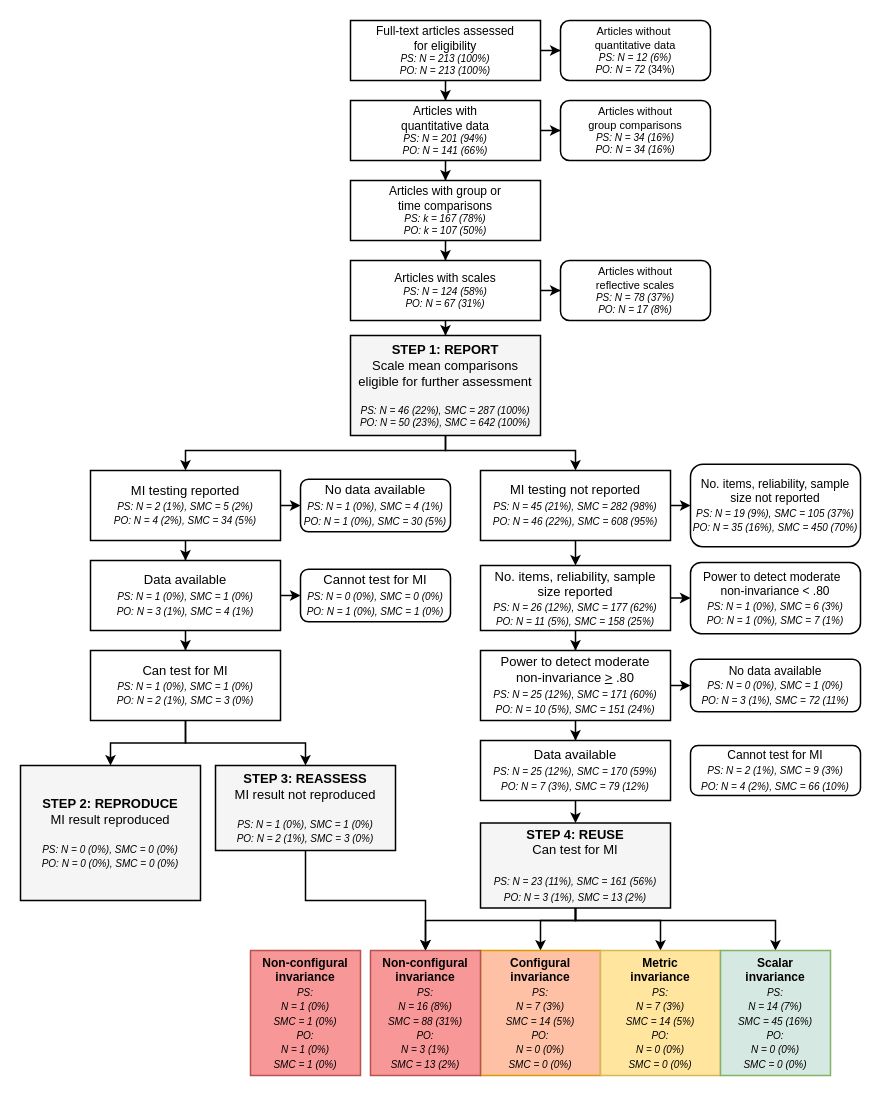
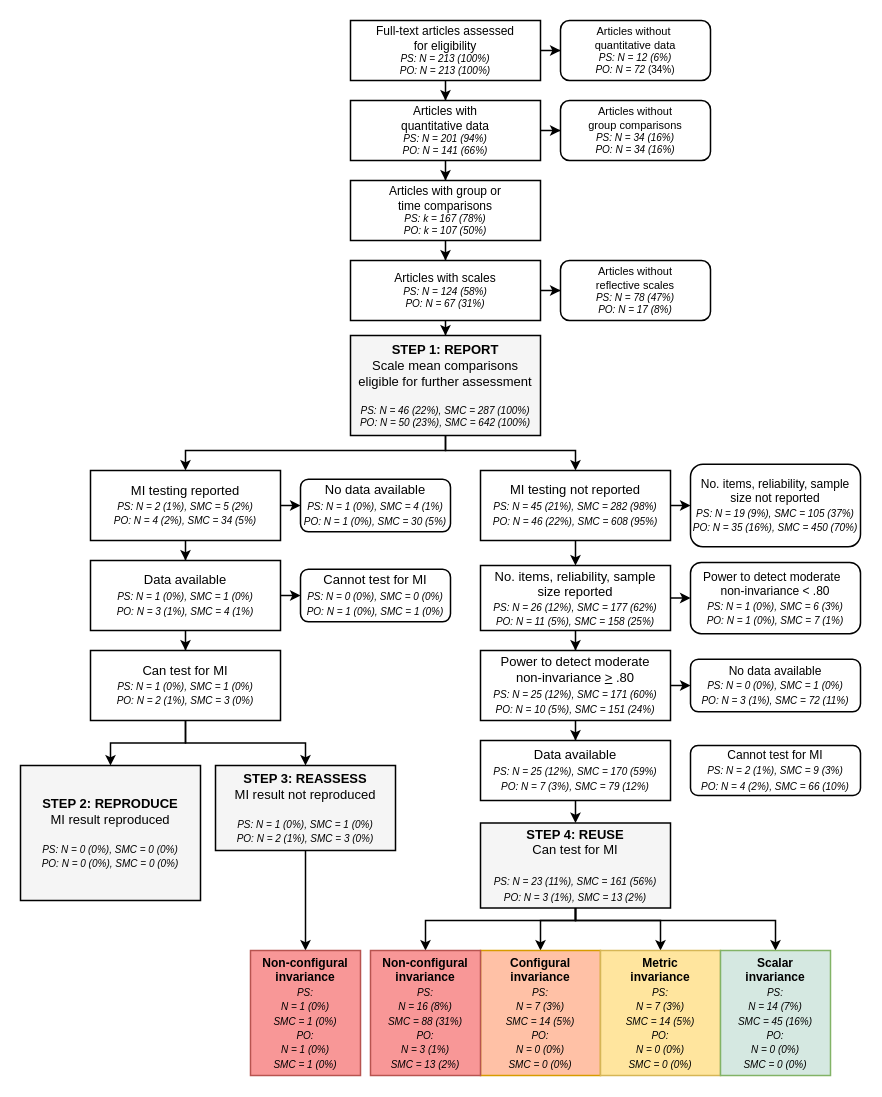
(636, 291) -> (636, 291)
(373, 901) -> (306, 920)
